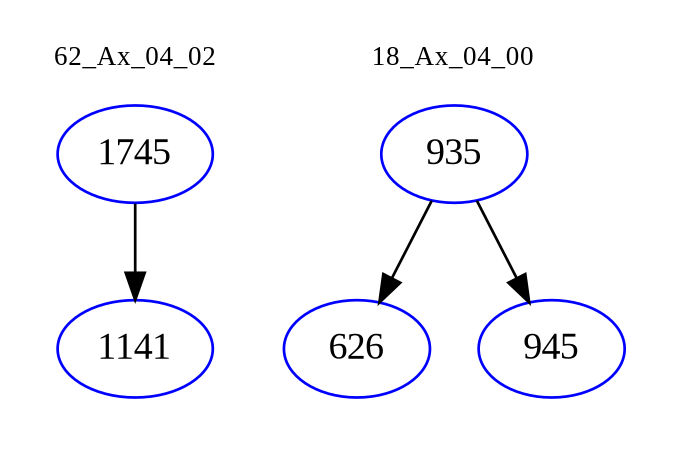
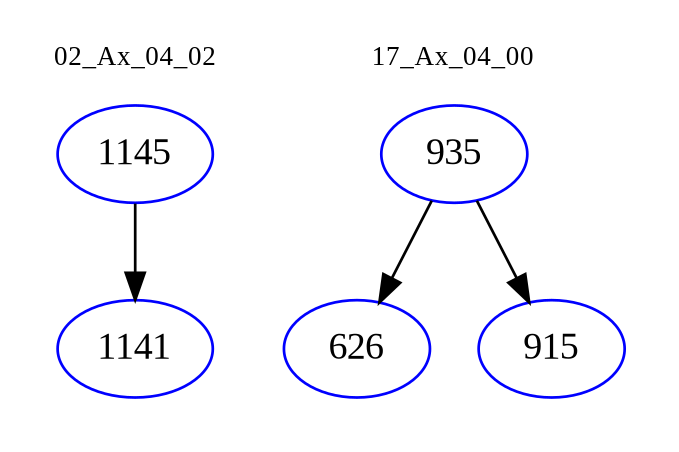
(137, 58) -> (137, 58)
(454, 58) -> (454, 58)
(135, 154) -> (135, 154)
(552, 349) -> (552, 349)
